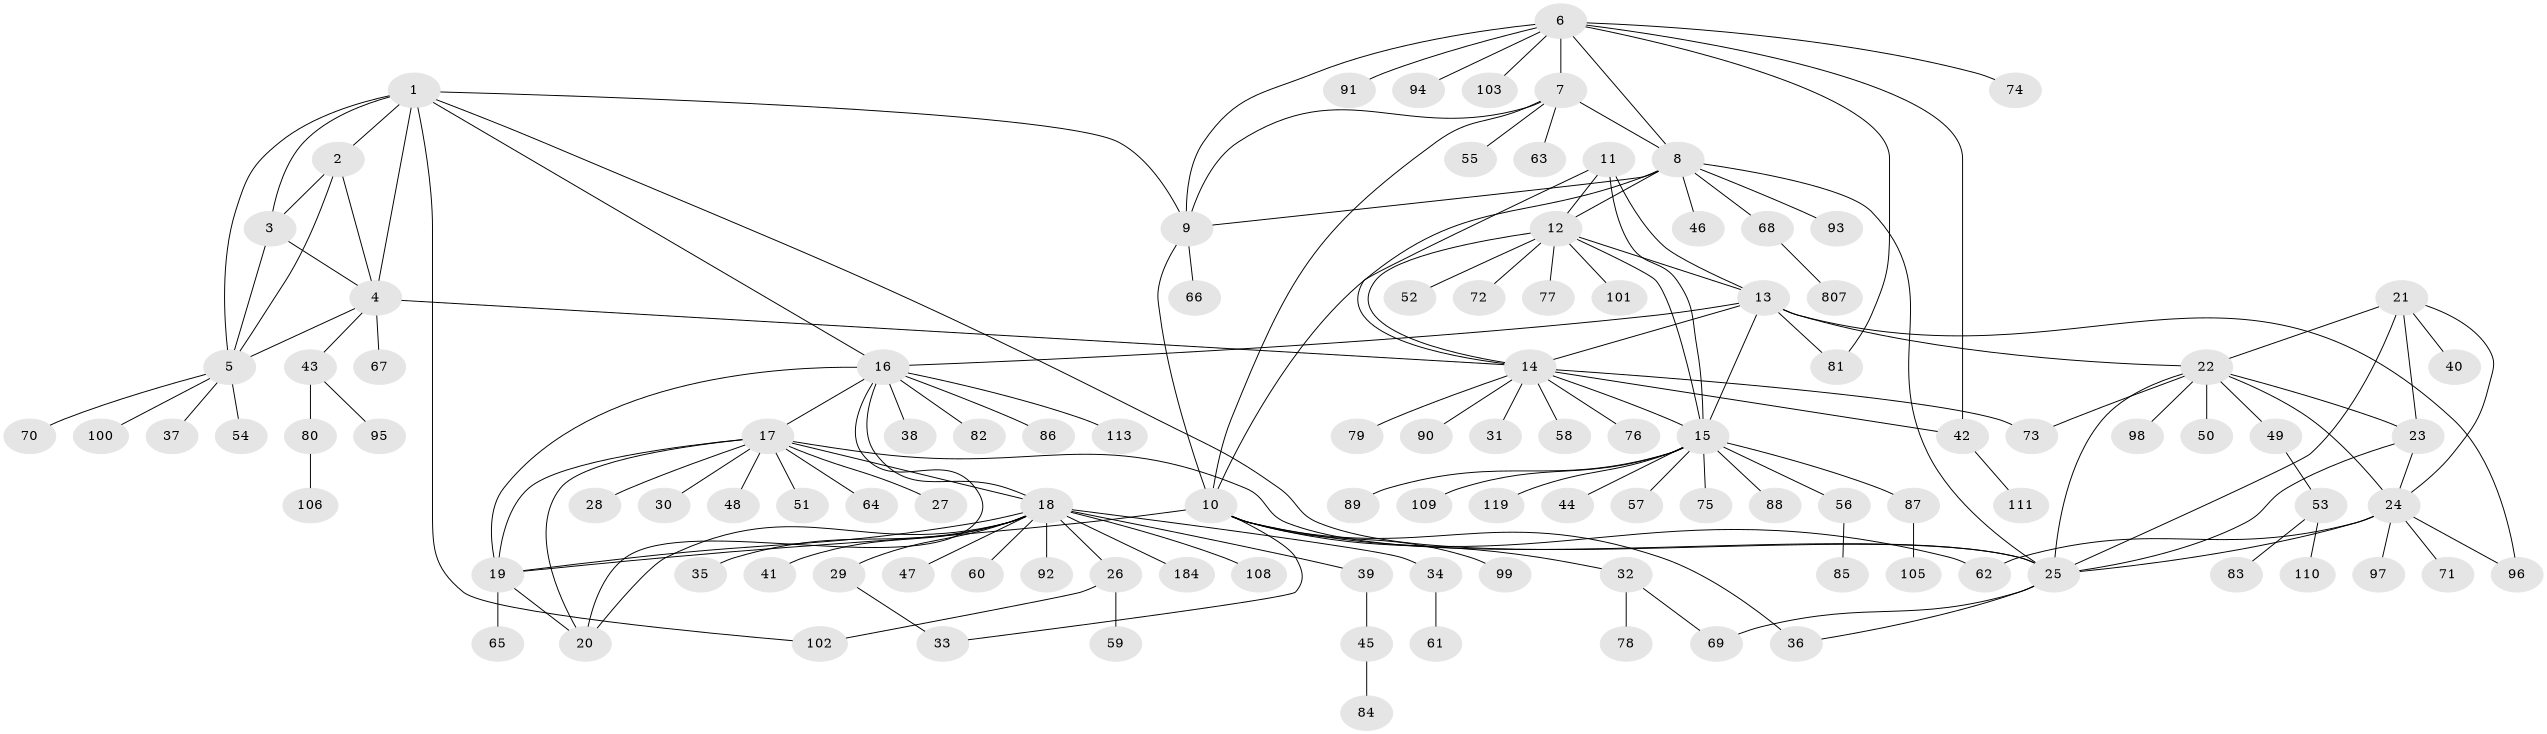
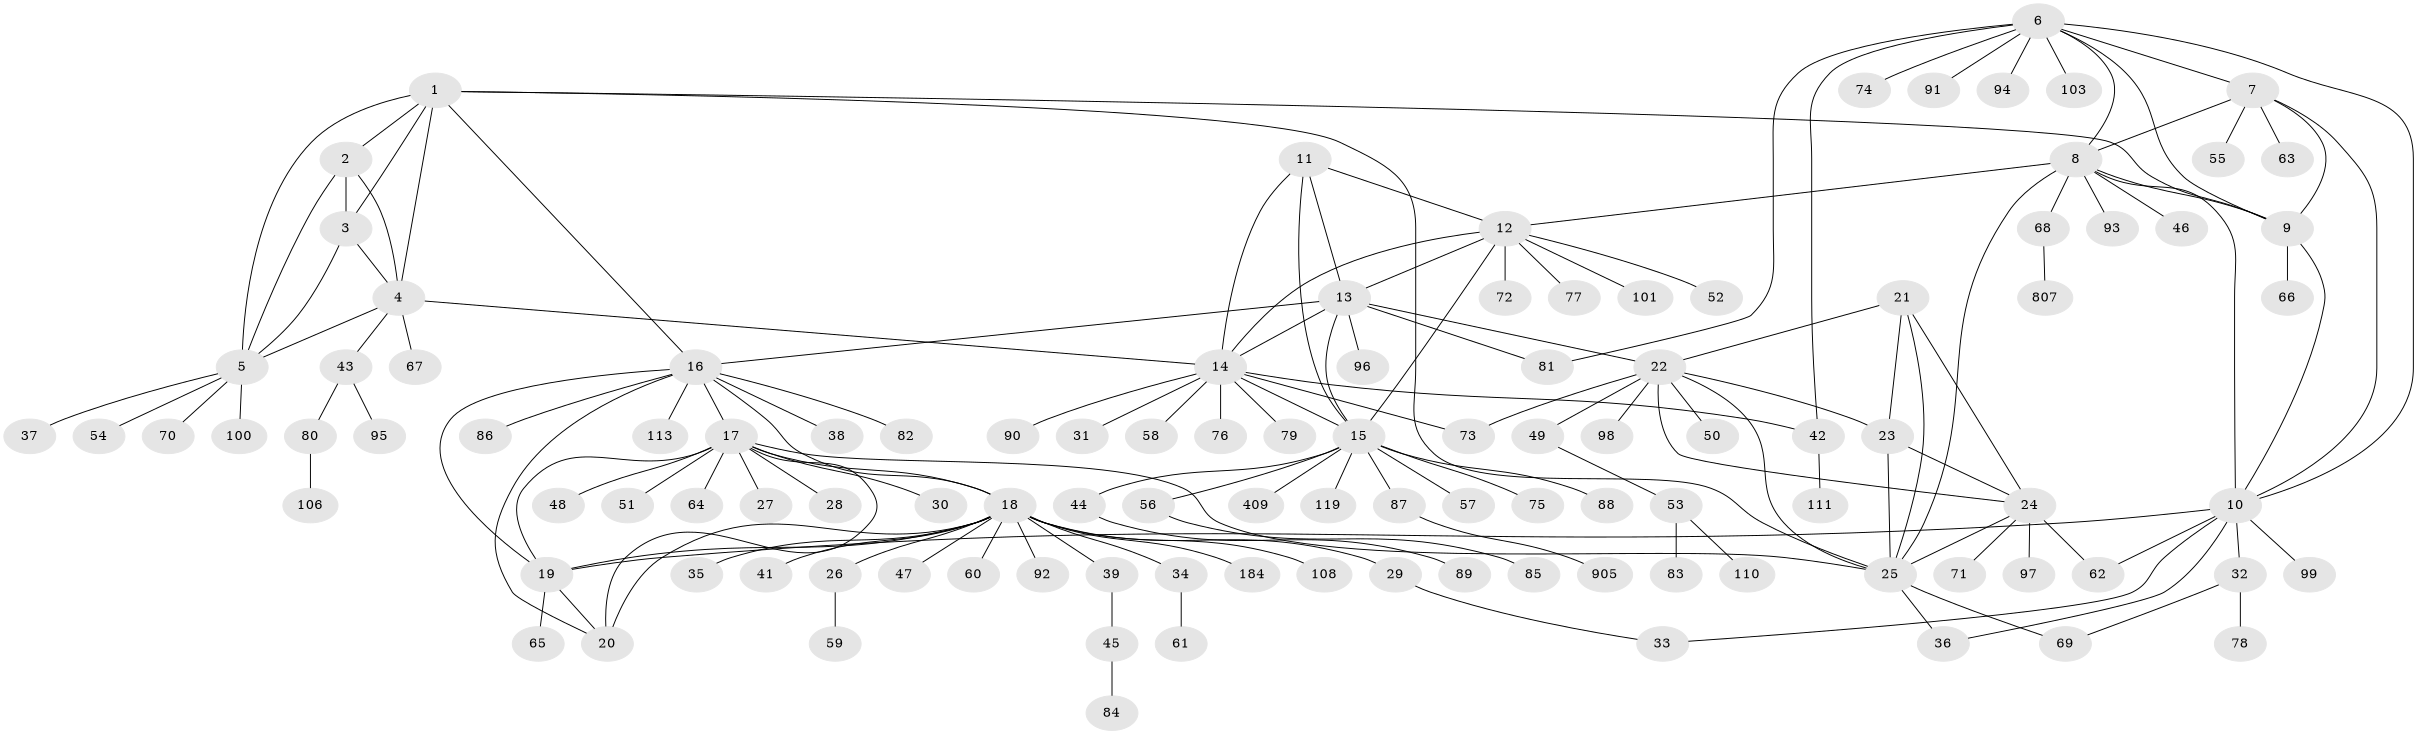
none -> (2413, 173)
(2455, 367) -> none
(1504, 471) -> (1272, 540)
(1424, 506) -> (1256, 506)
(2456, 540) -> none
(1914, 575) -> (1605, 575)
(820, 644) -> none
